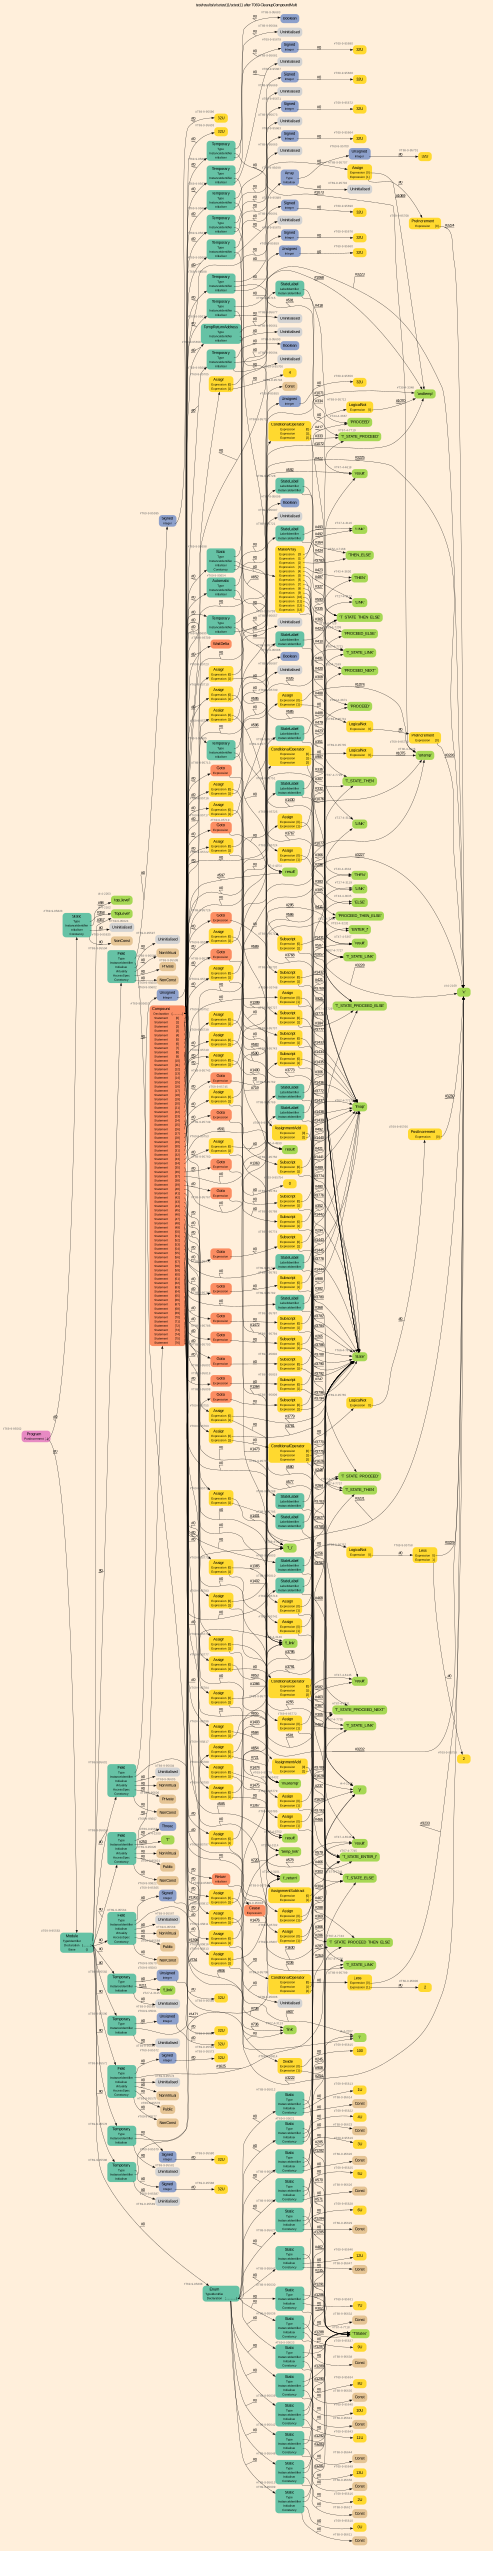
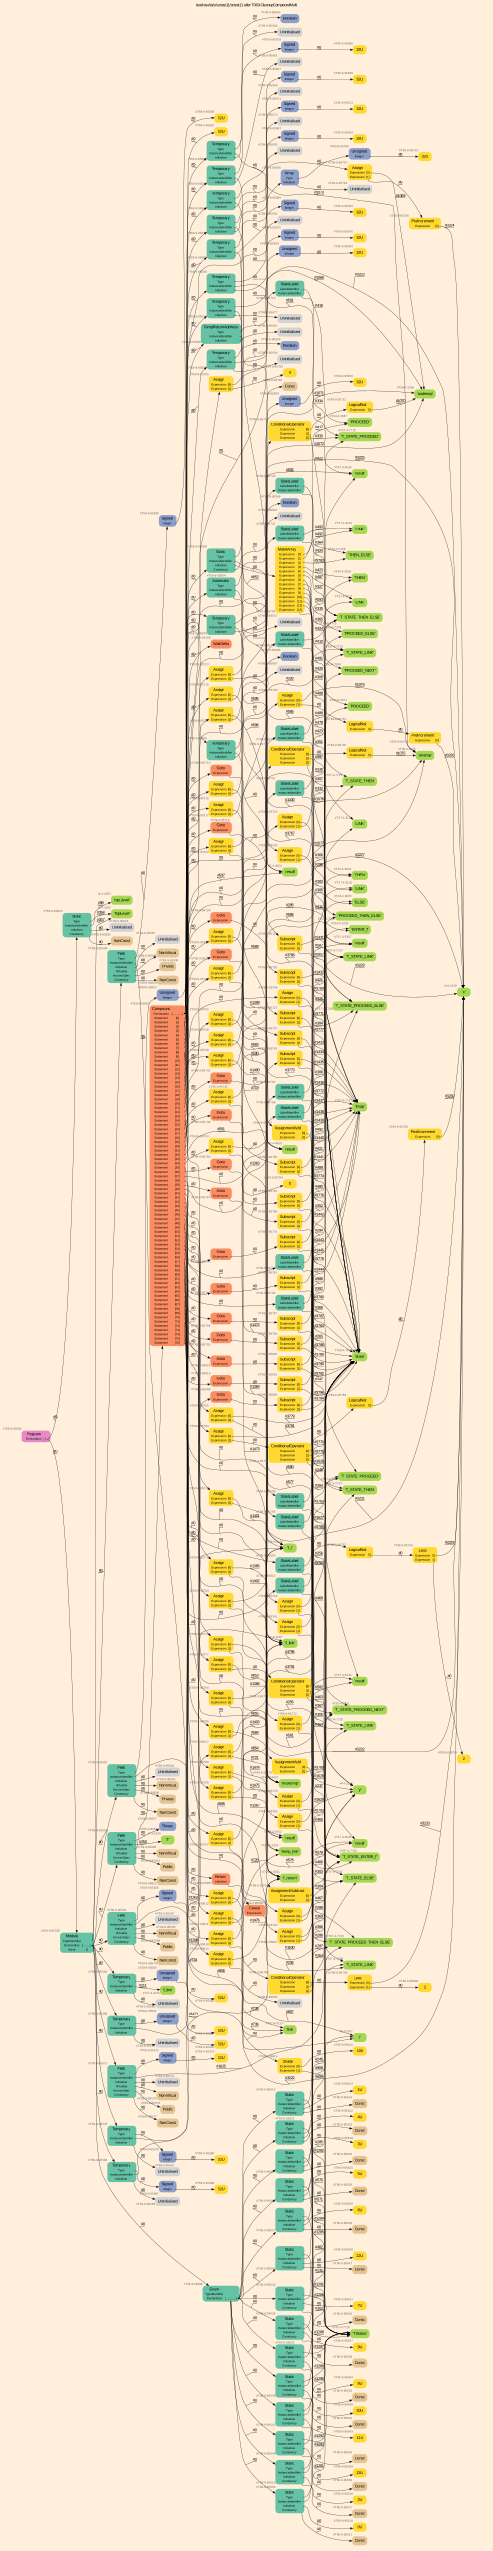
(34, 1439) -> (34, 1439)
